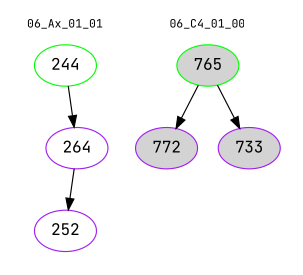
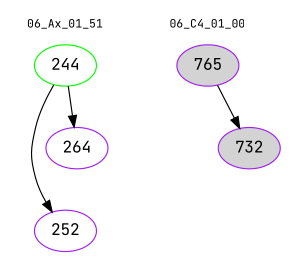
(65, 25) -> (65, 25)
(208, 65) -> (208, 65)
(167, 148) -> none
(249, 148) -> (249, 148)
(72, 184) -> (32, 143)
